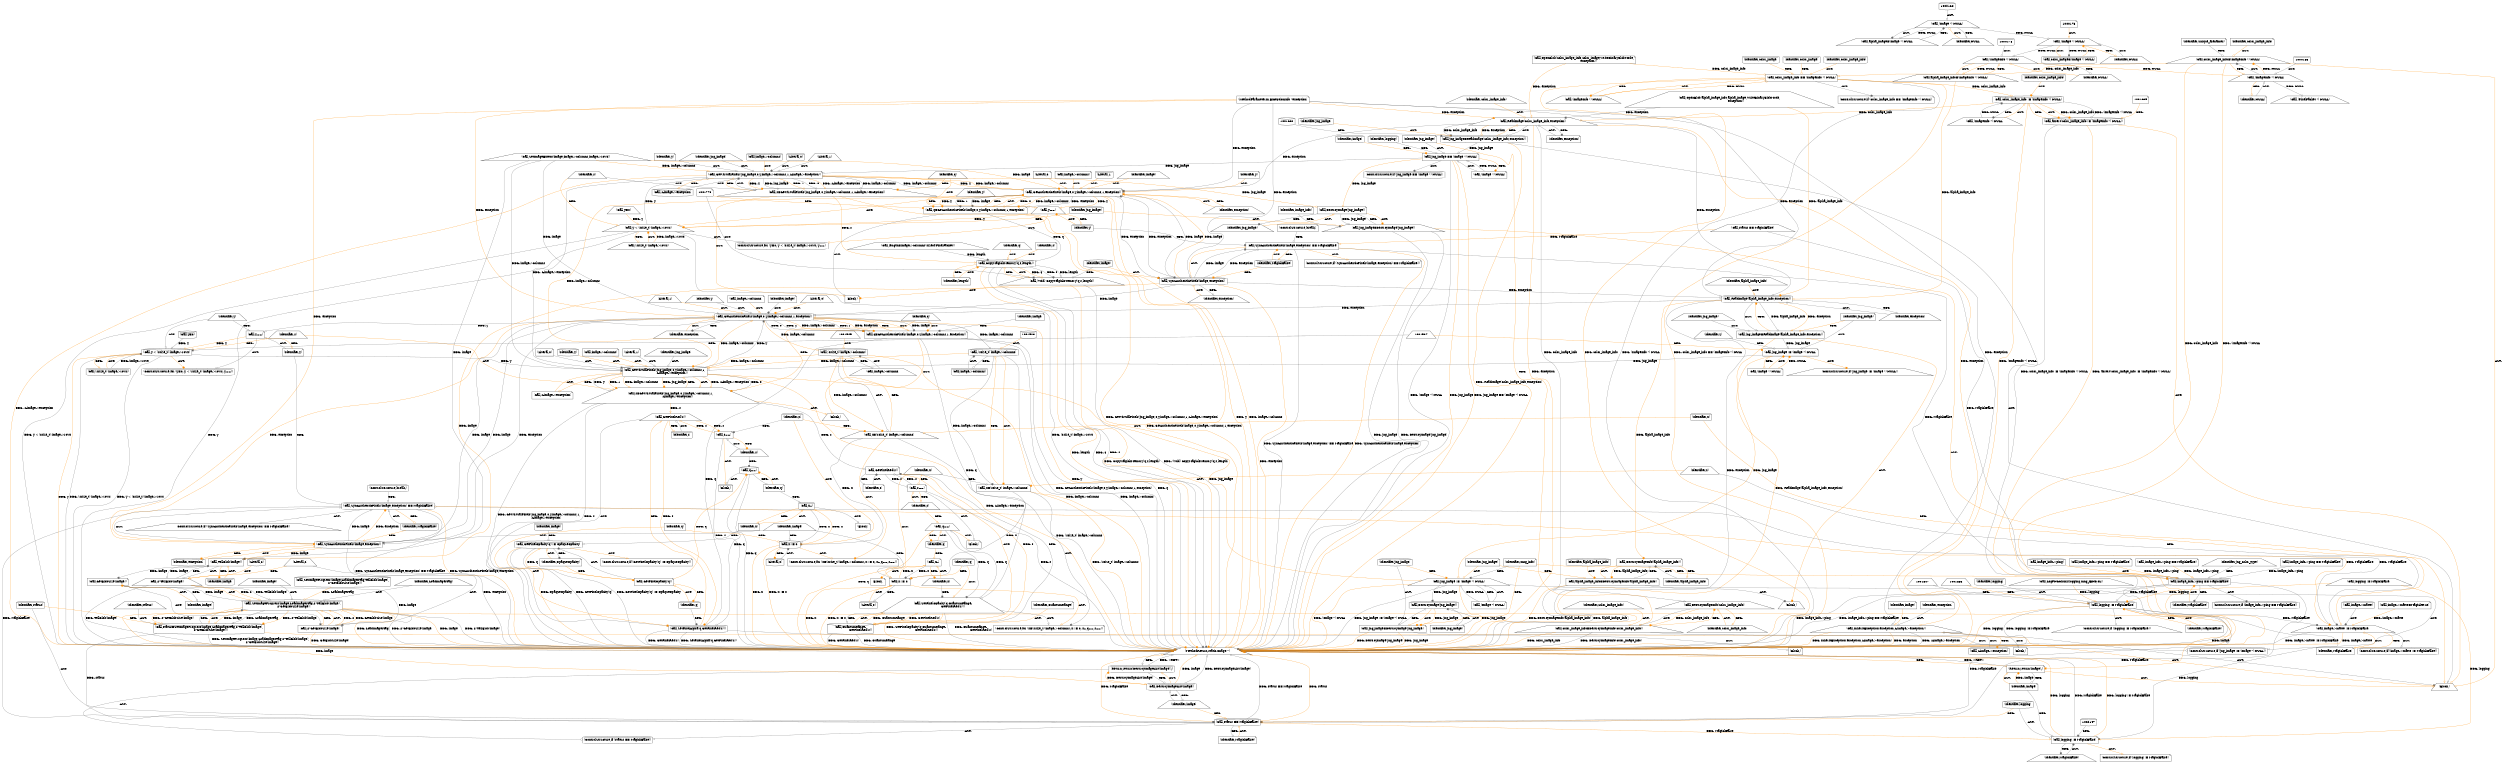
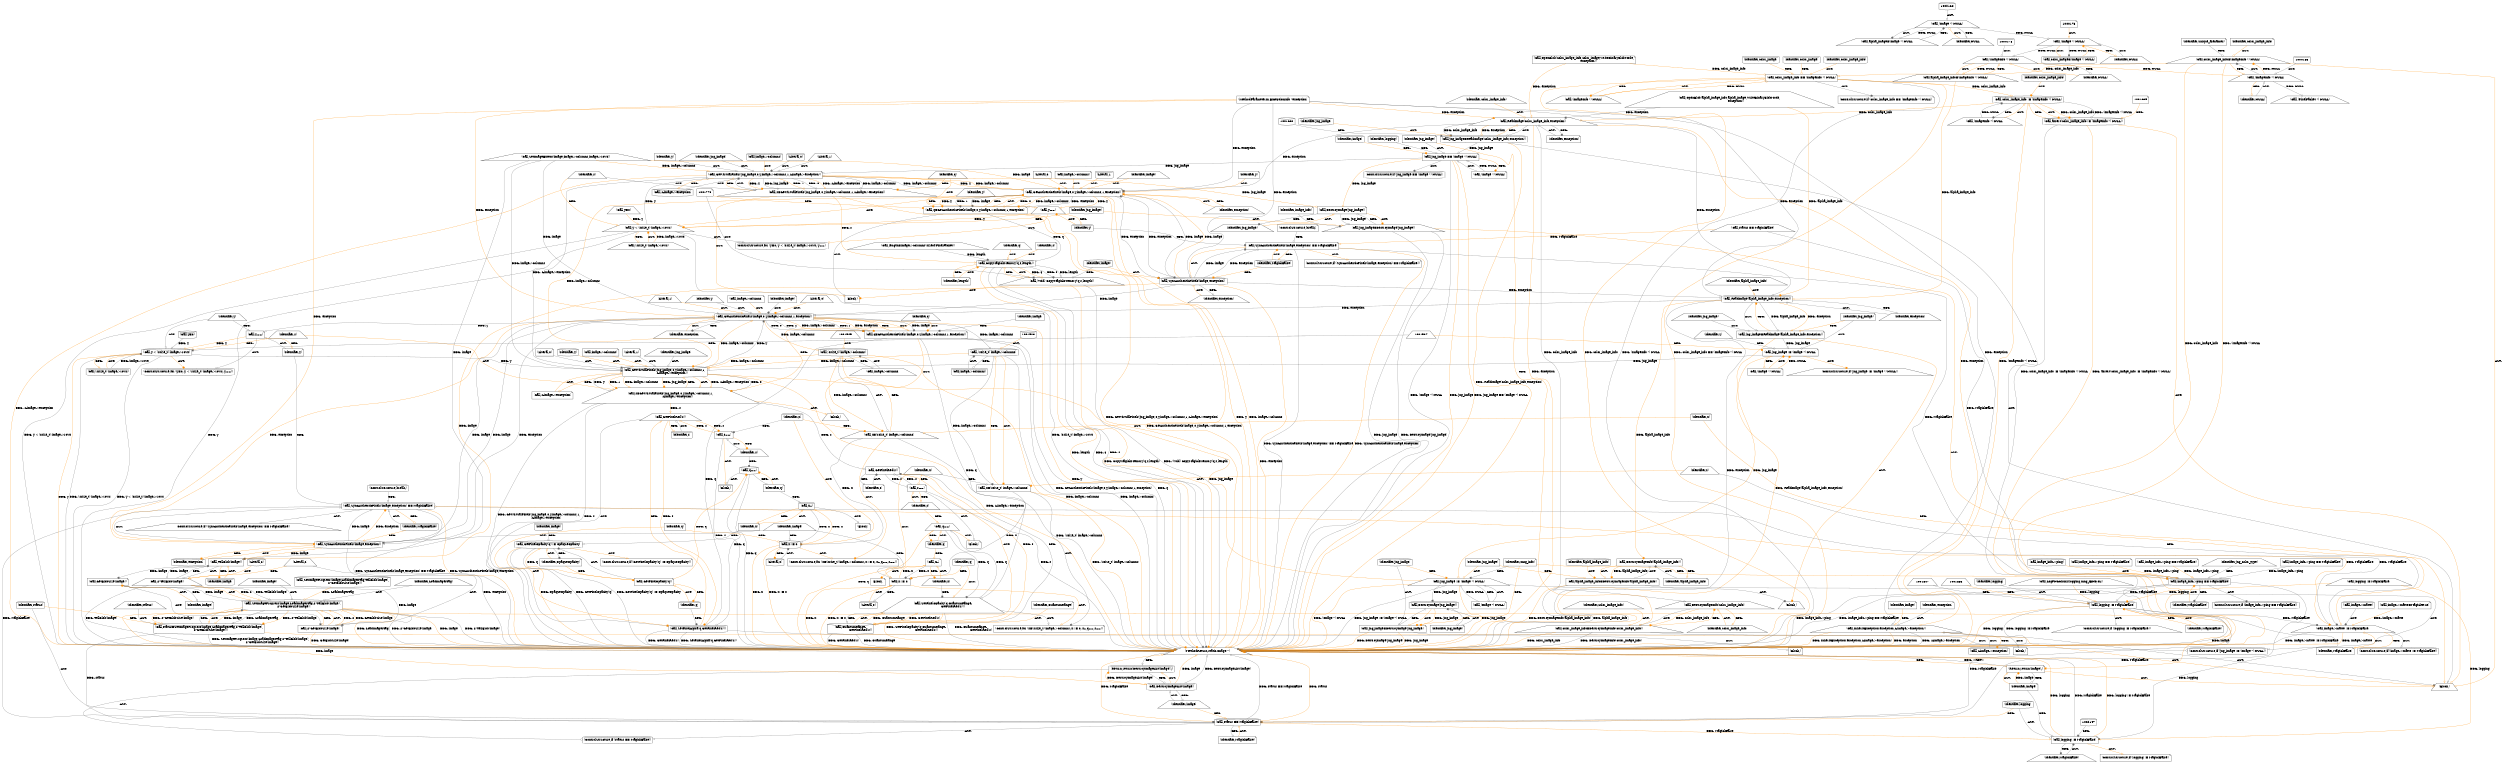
(1653, 571) -> (1653, 571)
(1159, 659) -> none
